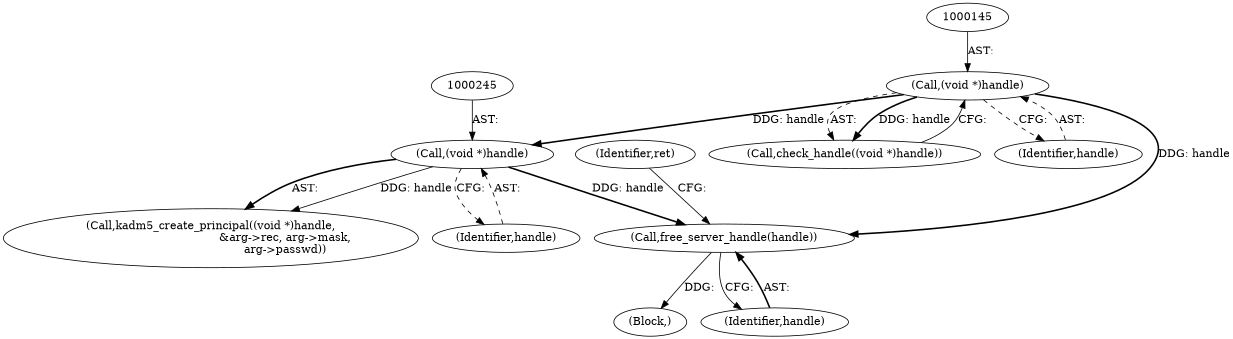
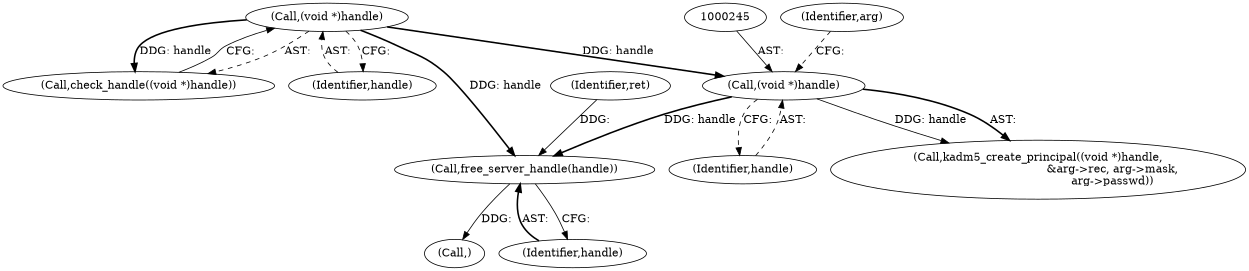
none -> (842, 17)
(968, 17) -> none
(694, 189) -> (597, 120)
(650, 322) -> (455, 254)
